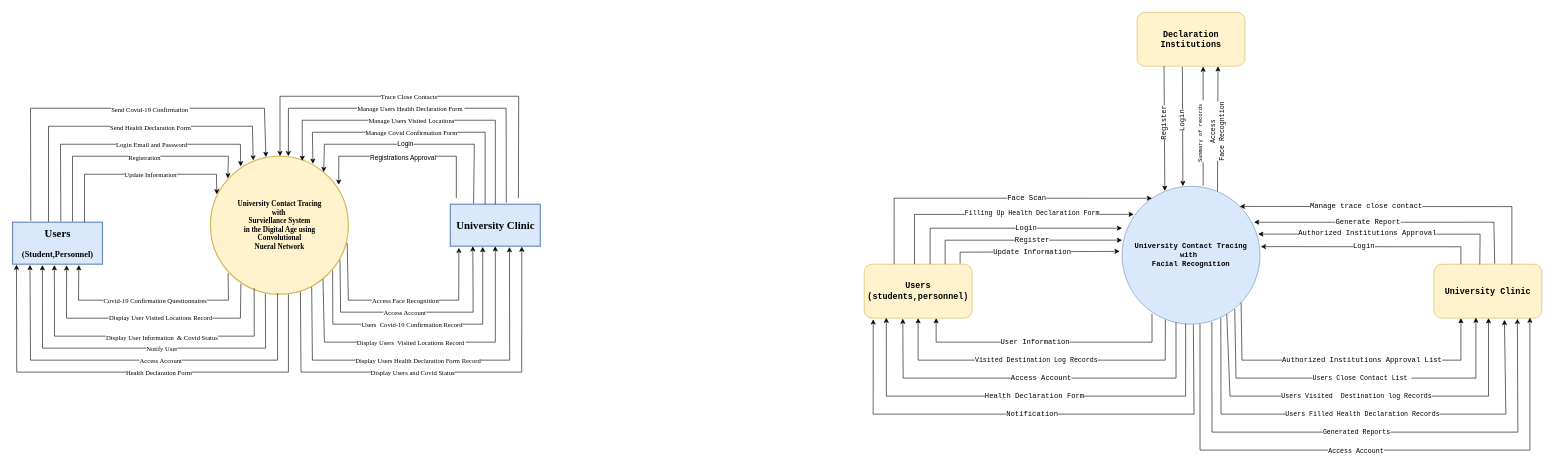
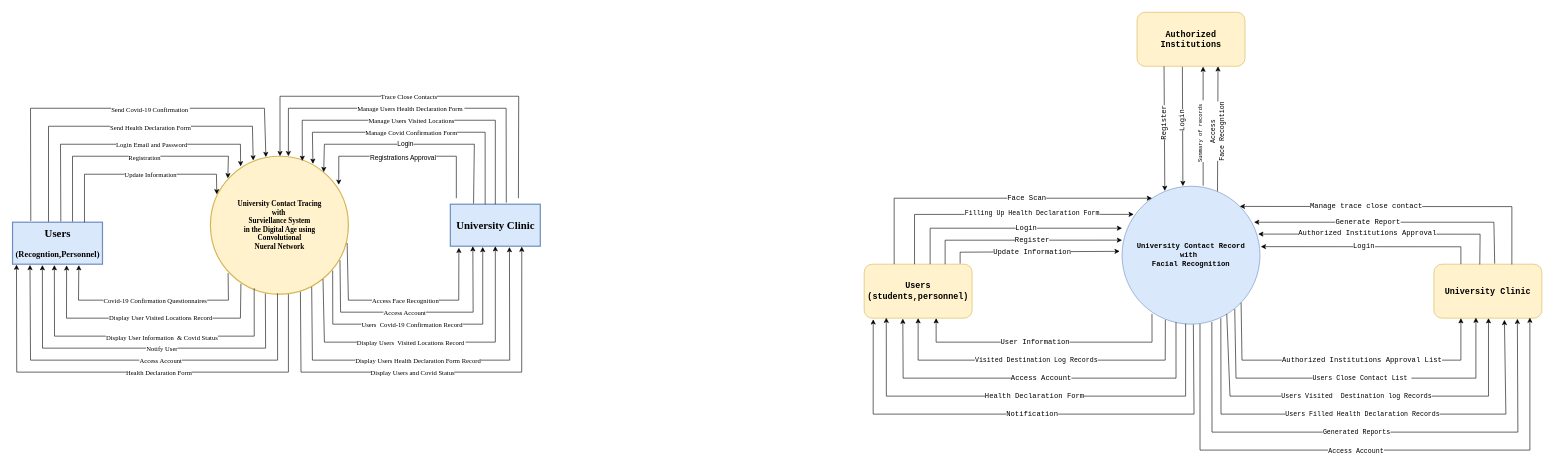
(1191, 39) -> (1191, 39)
(58, 243) -> (58, 243)
(1191, 255) -> (1191, 255)
